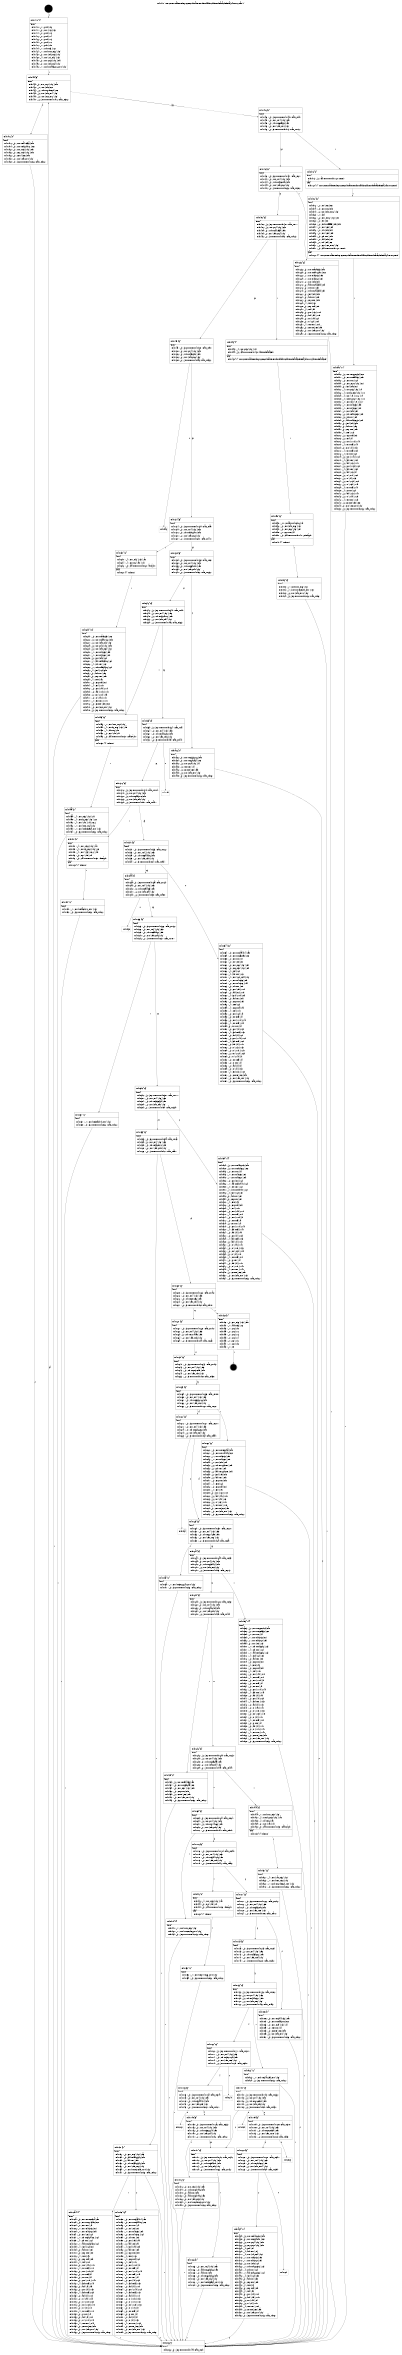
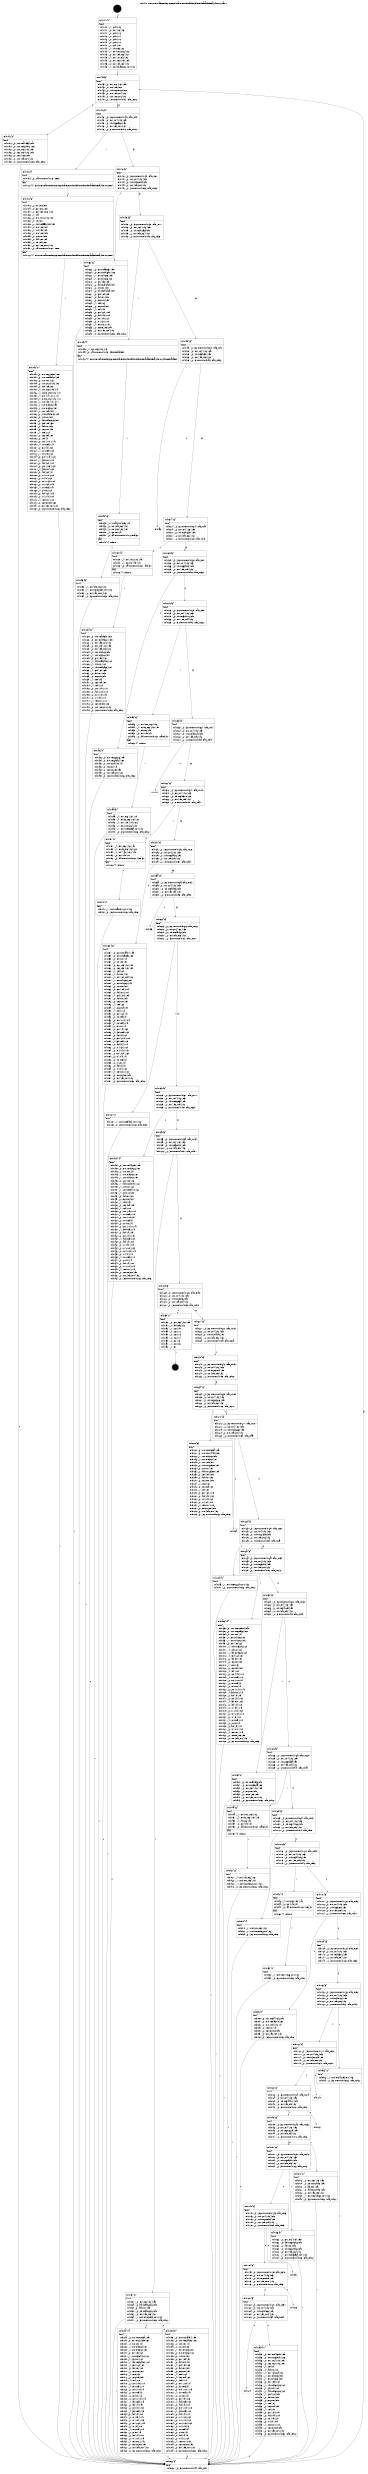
(233, 2129) -> (277, 2186)
